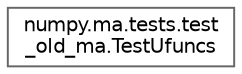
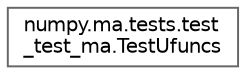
(121, 37) -> (123, 37)
